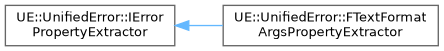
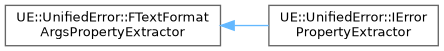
(206, 26) -> (252, 26)
